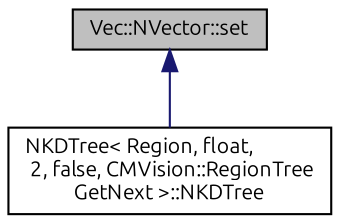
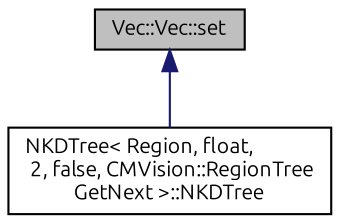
(170, 30) -> (170, 30)
